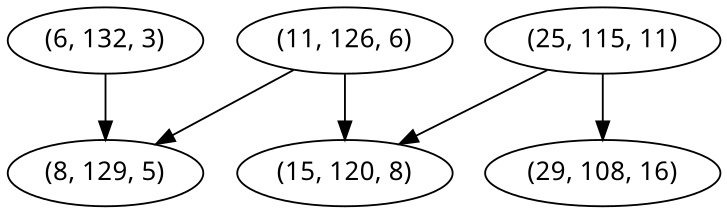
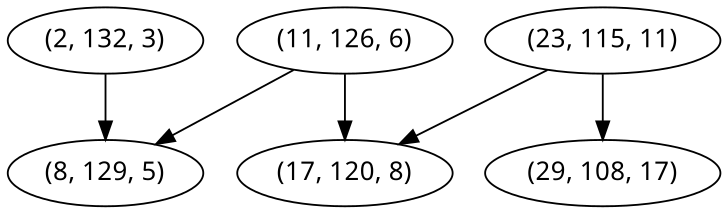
(106, 41) -> (106, 41)
(603, 41) -> (603, 41)
(345, 173) -> (345, 173)
(603, 173) -> (603, 173)
